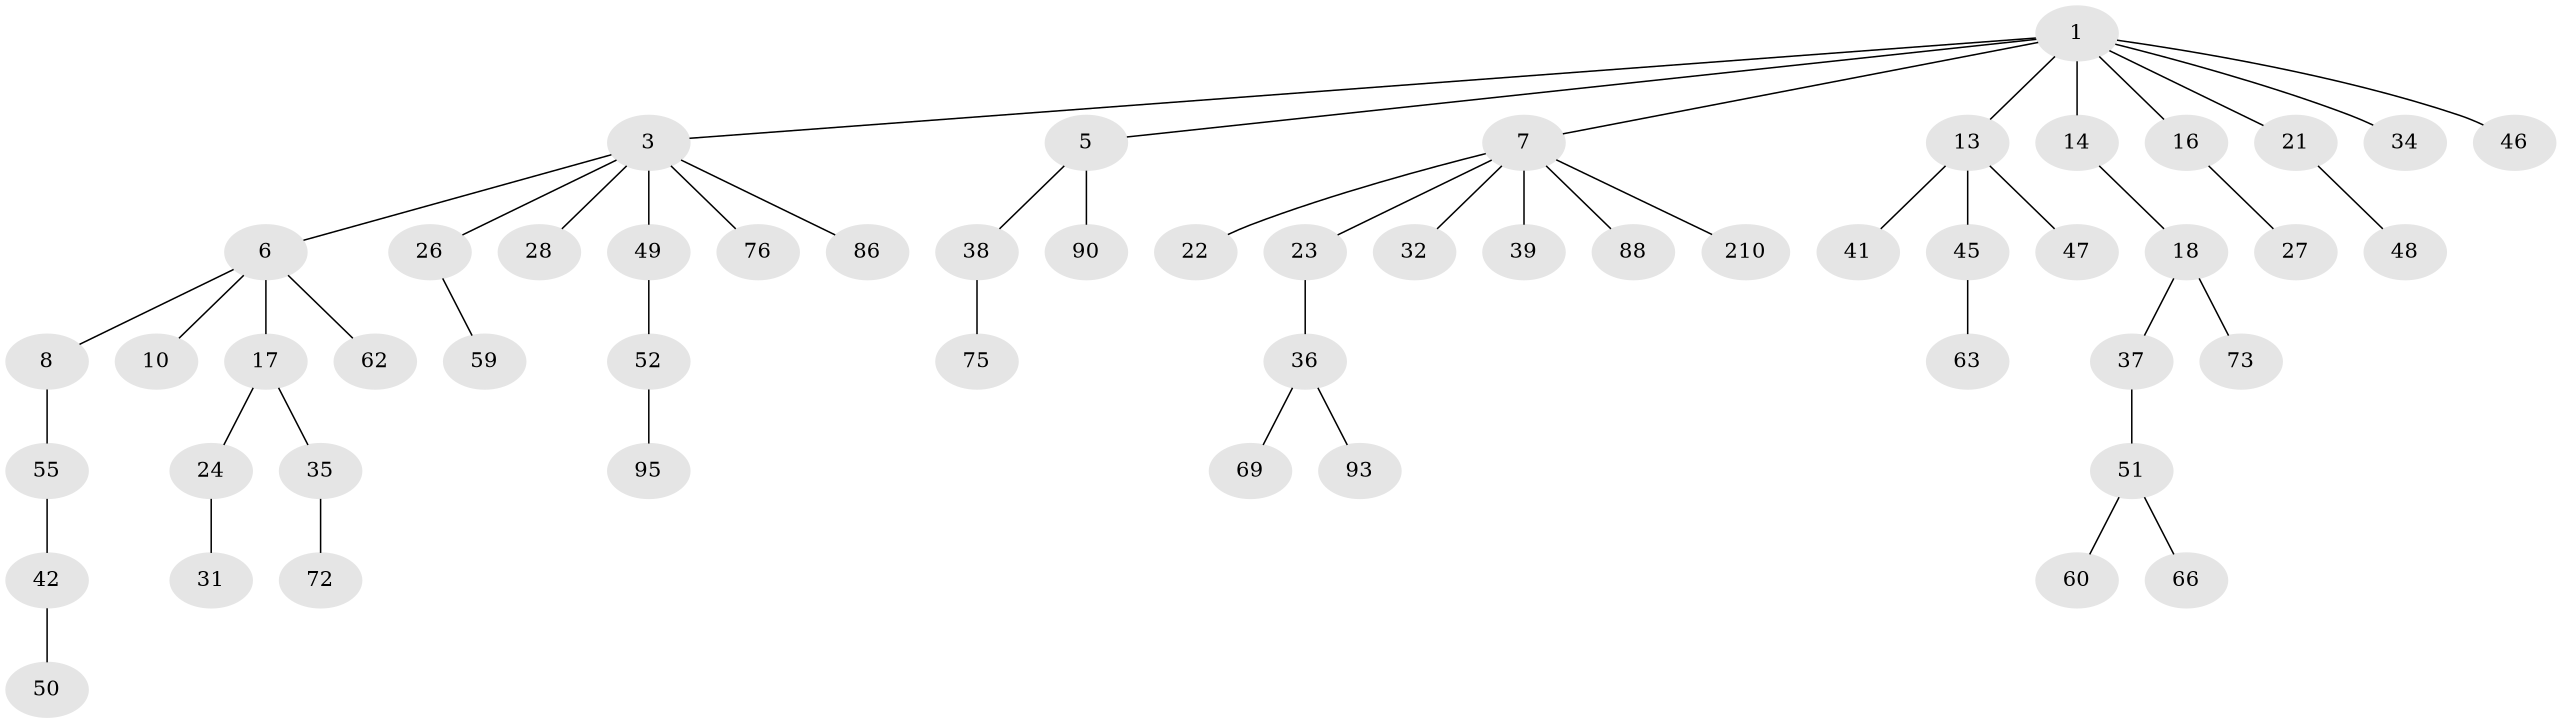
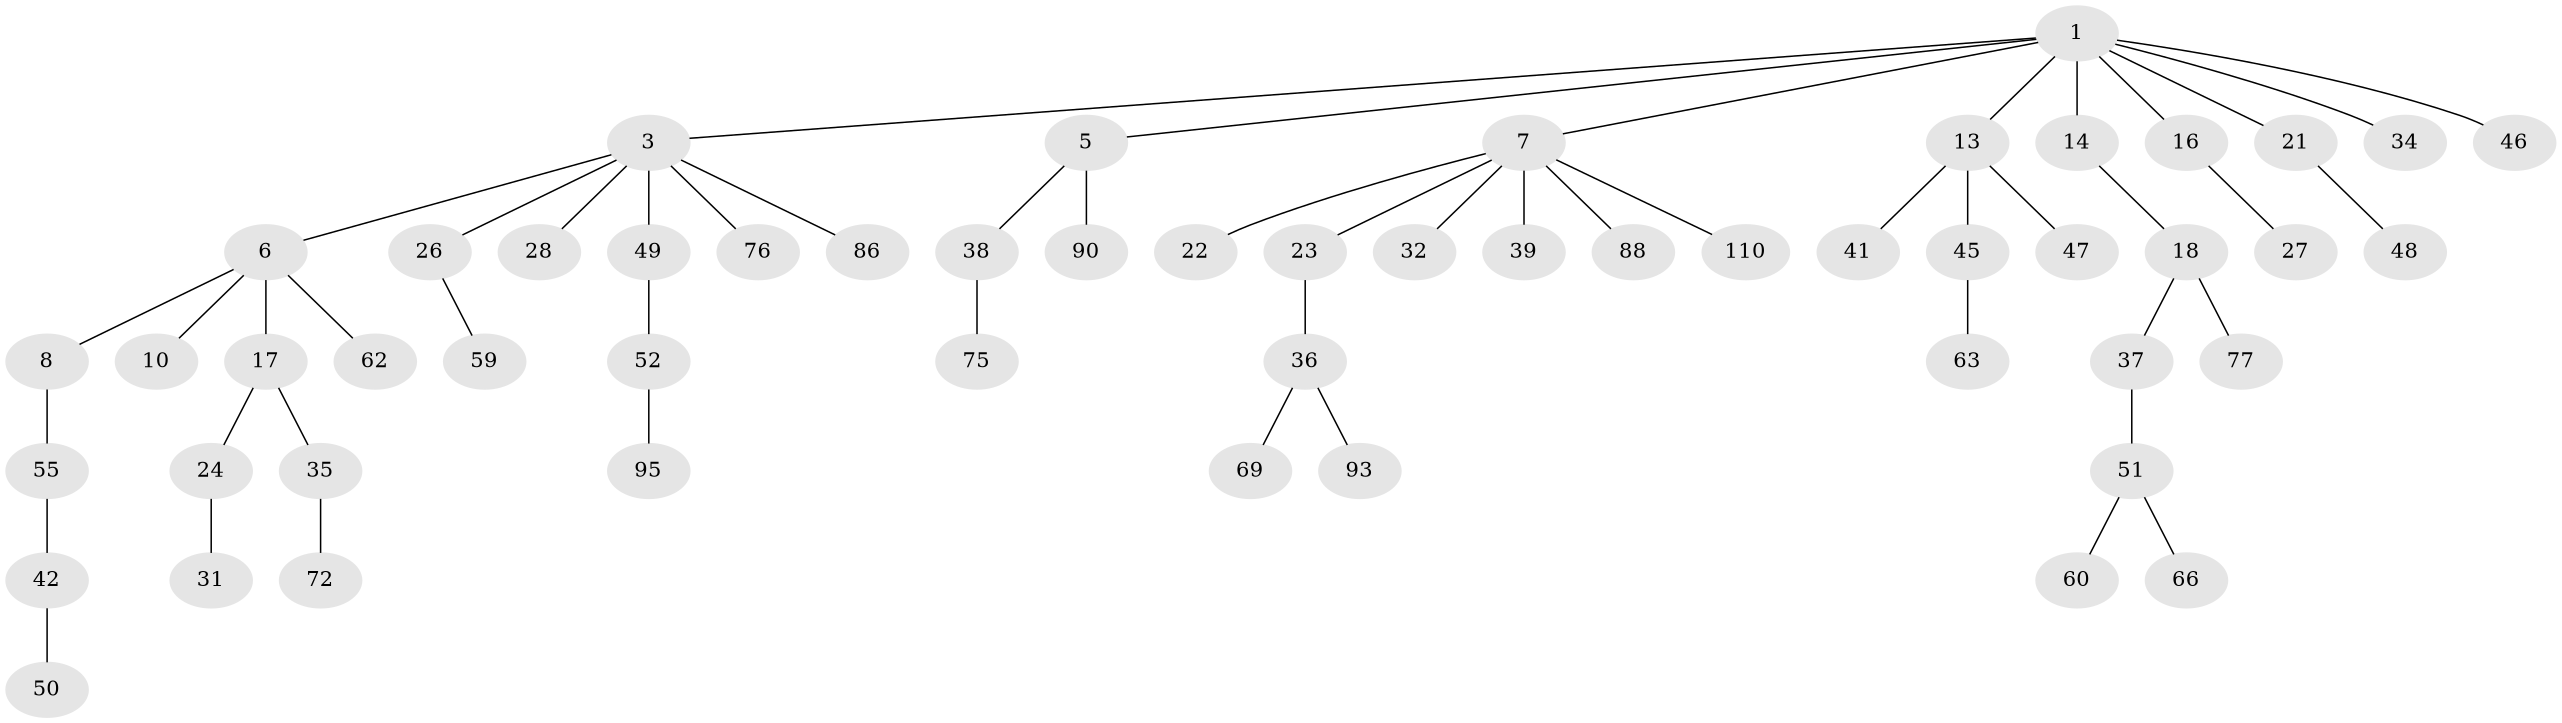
(1746, 252) -> (1746, 252)
(2241, 362) -> (2241, 362)
